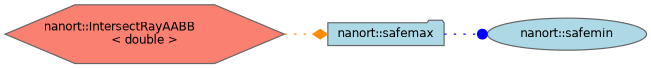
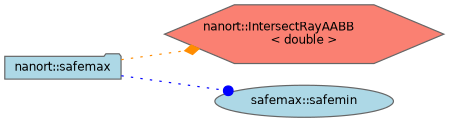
(299, 34) -> (153, 55)
(567, 34) -> (304, 101)
